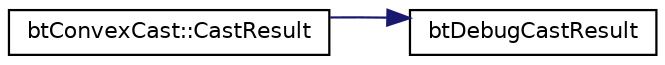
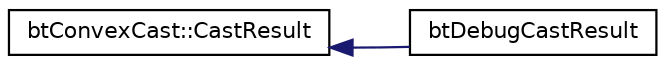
(359, 17) -> (381, 47)
